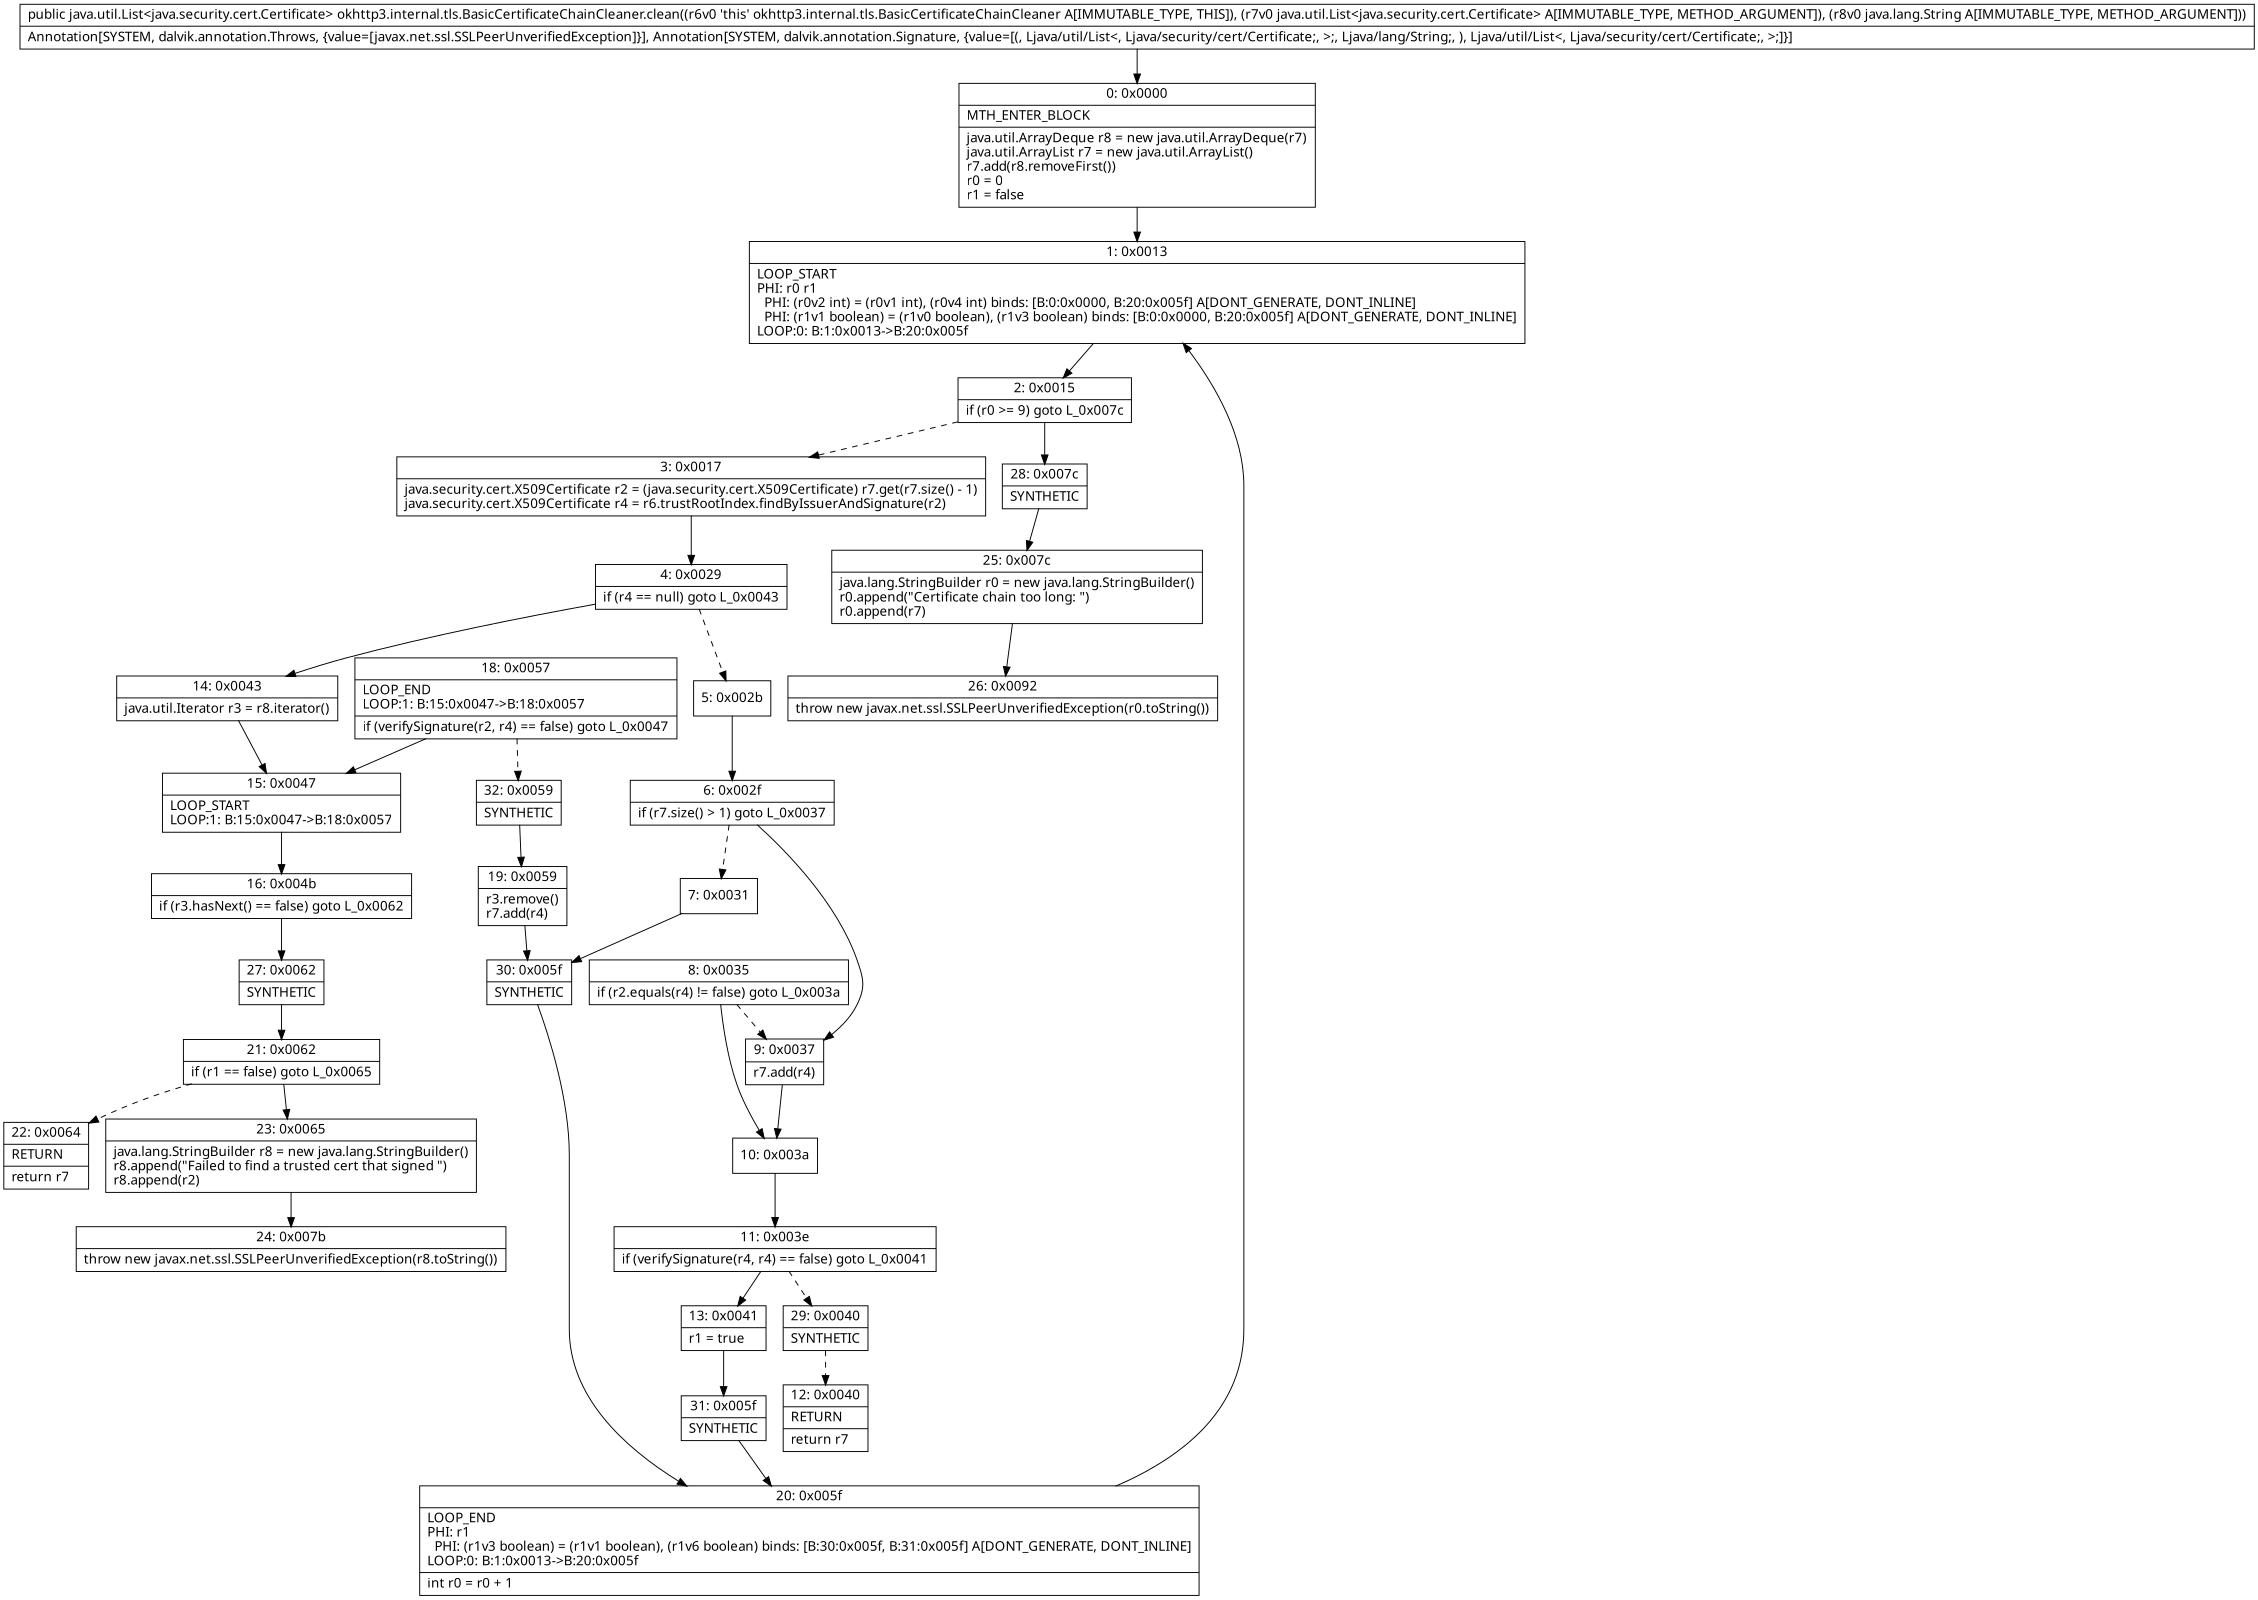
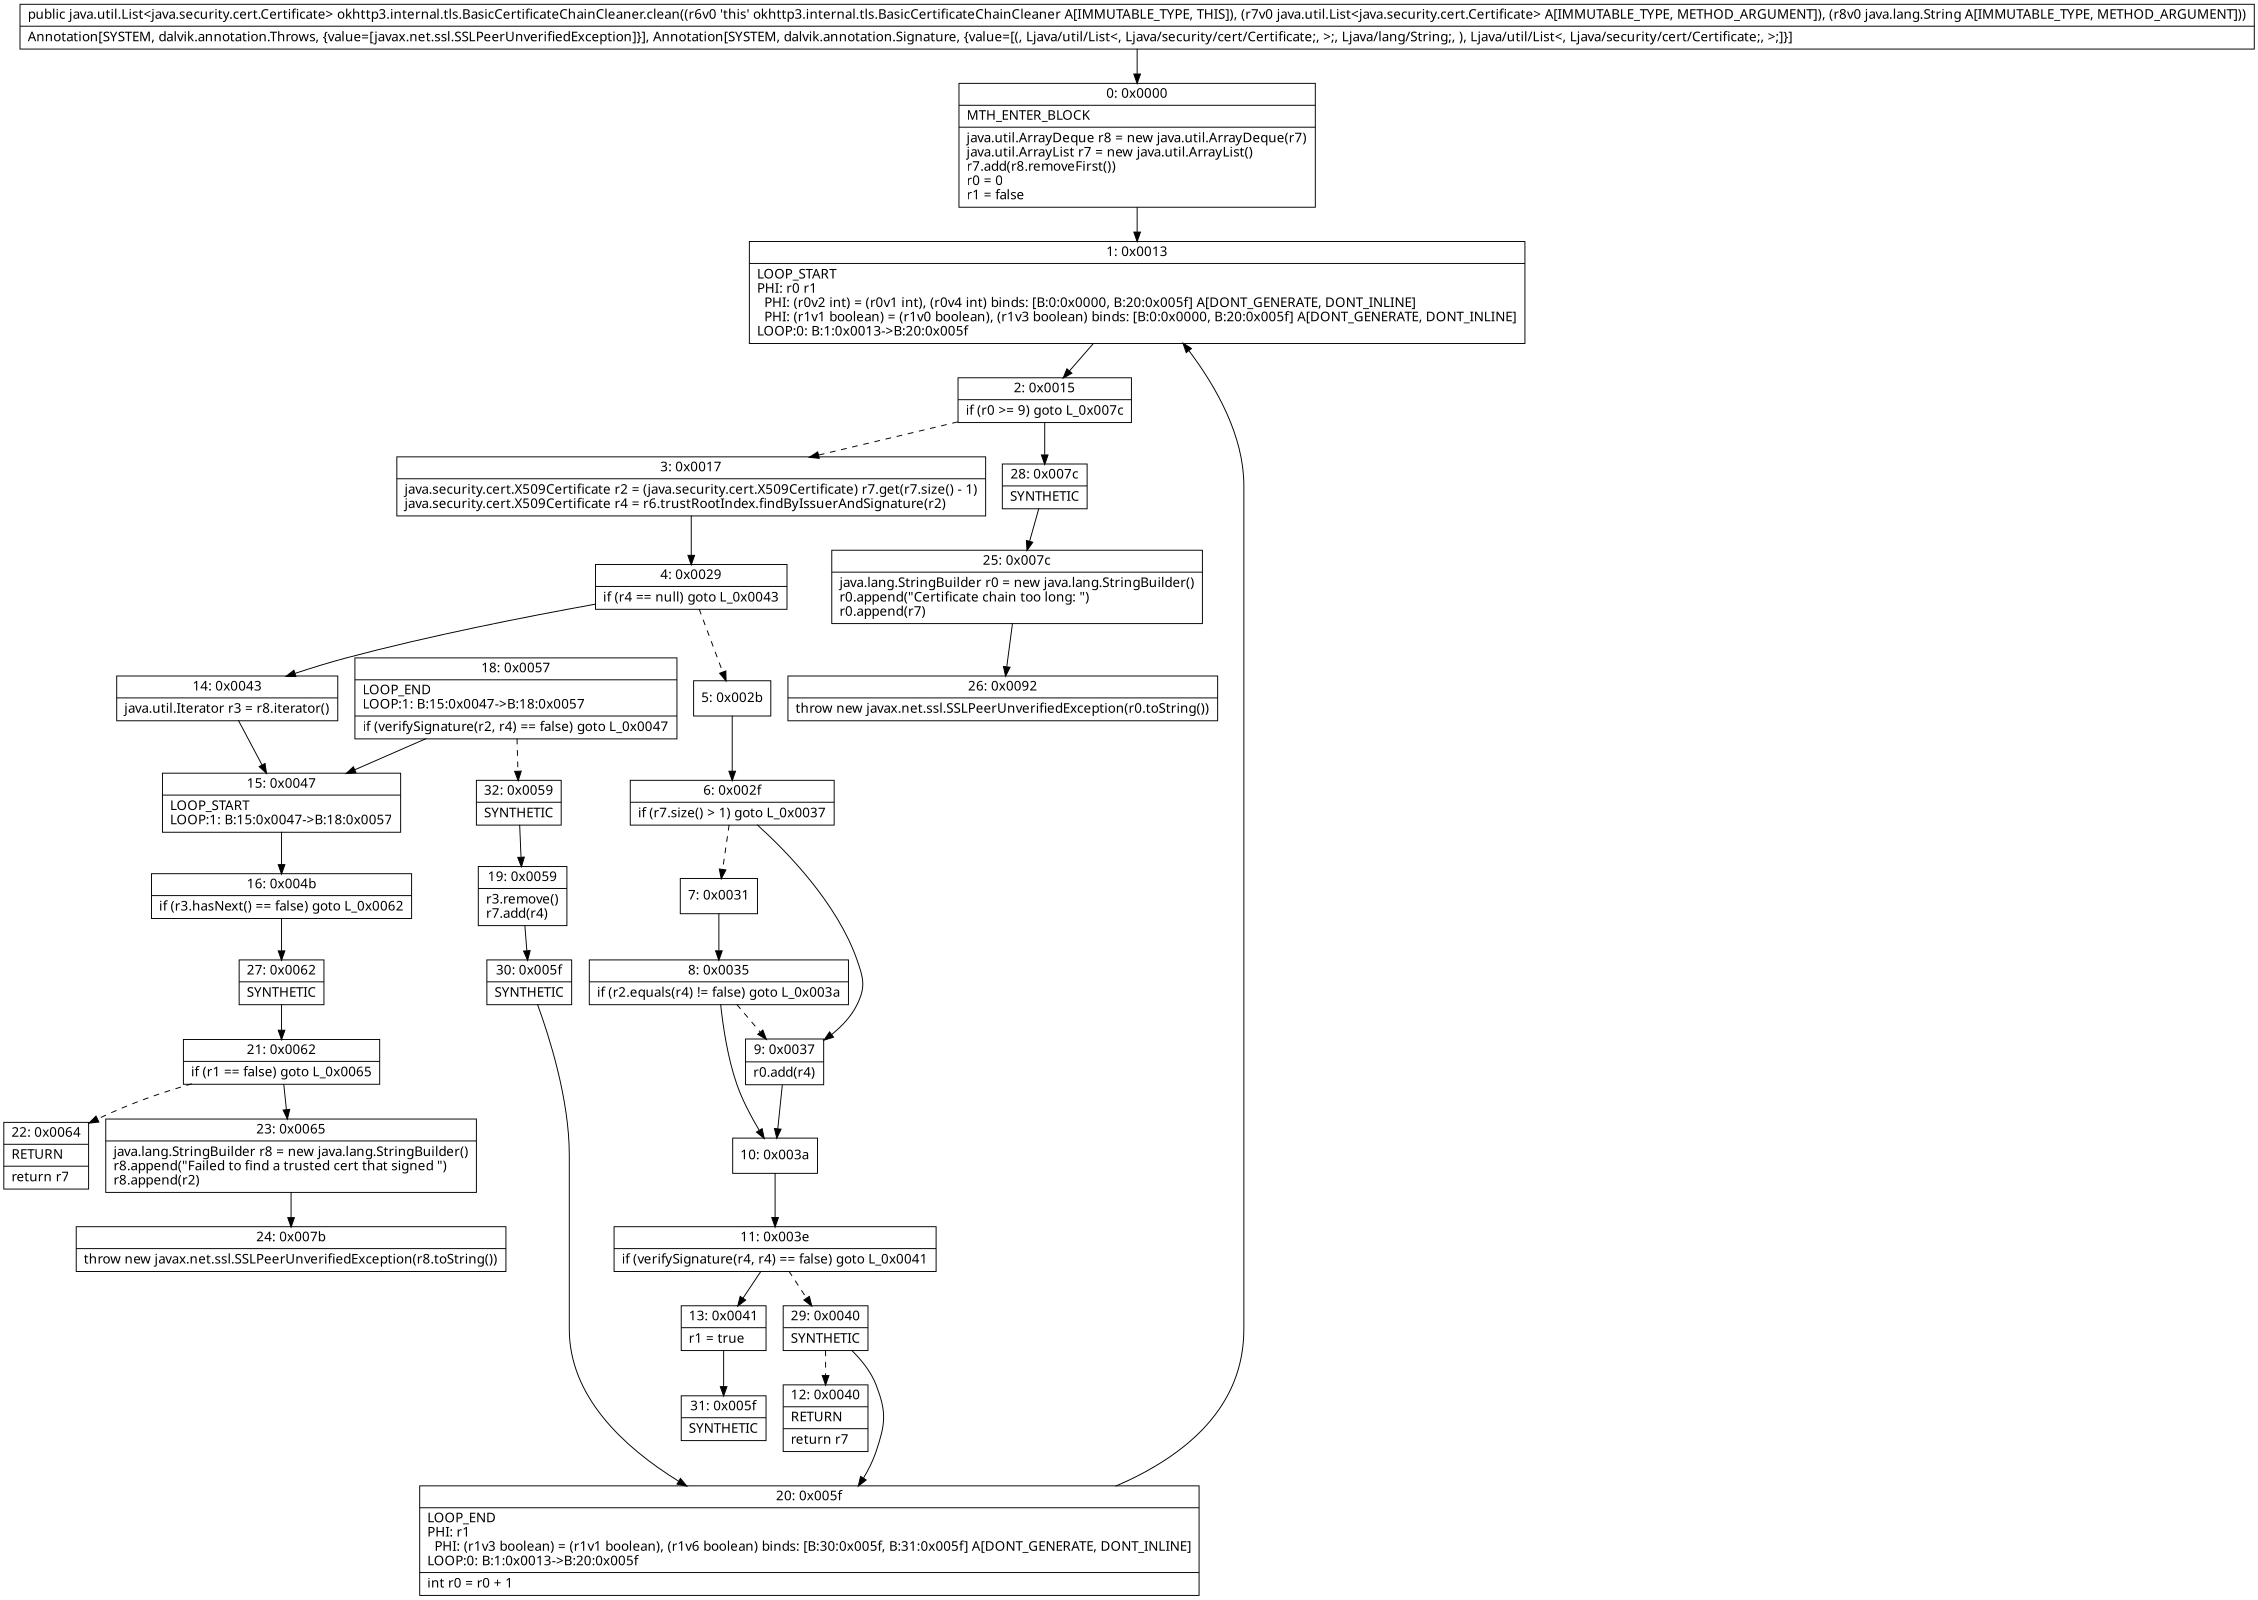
(631, 936) -> (719, 932)
(785, 1073) -> (785, 1073)
(752, 1459) -> (883, 1411)
